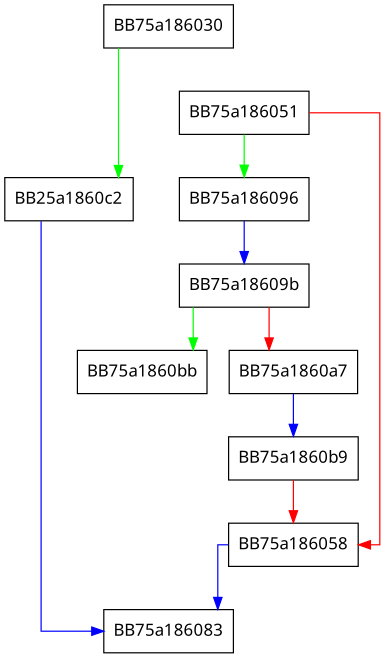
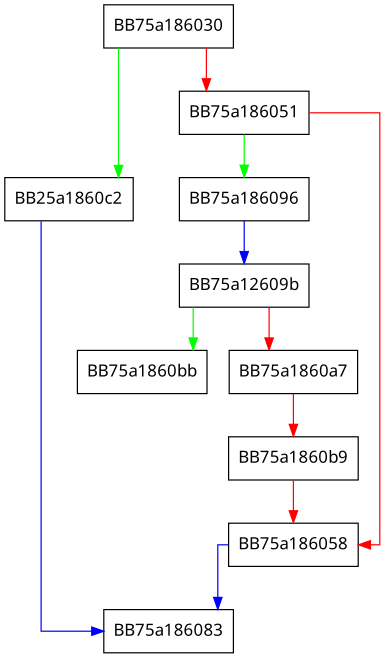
none -> (206, 63)
(244, 286) -> (244, 286)
(293, 409) -> (293, 409)
